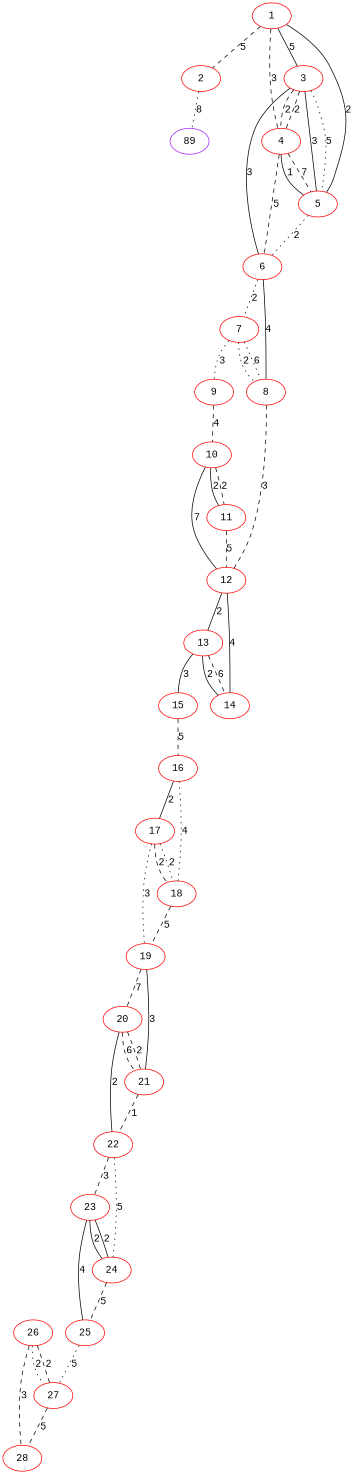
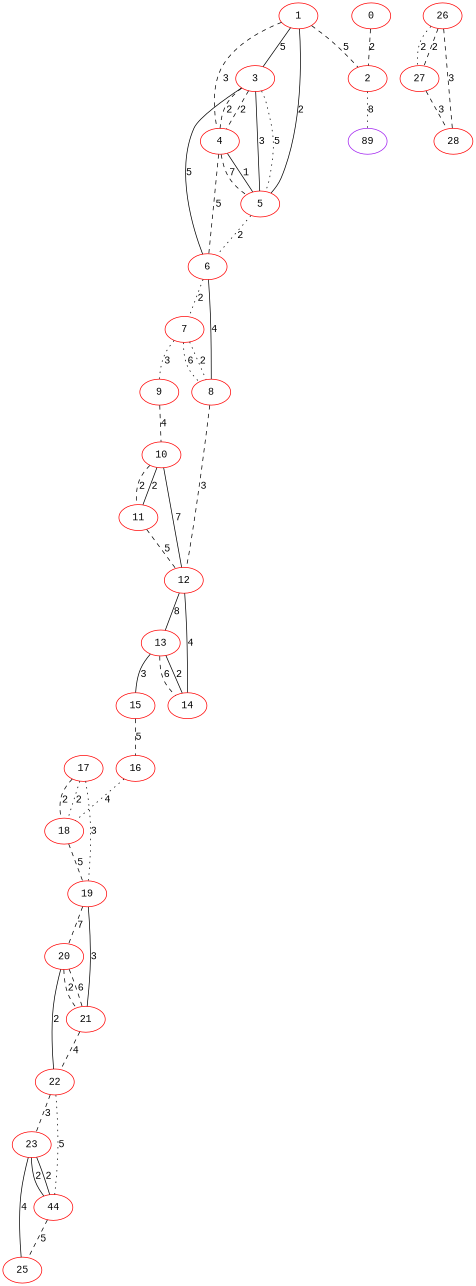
none -> (371, 16)
(250, 173) -> (189, 173)
(219, 612) -> (177, 612)
(167, 800) -> none
(134, 1113) -> (76, 1051)
(112, 1270) -> (53, 1207)
(69, 1364) -> none
(44, 1427) -> (442, 110)
